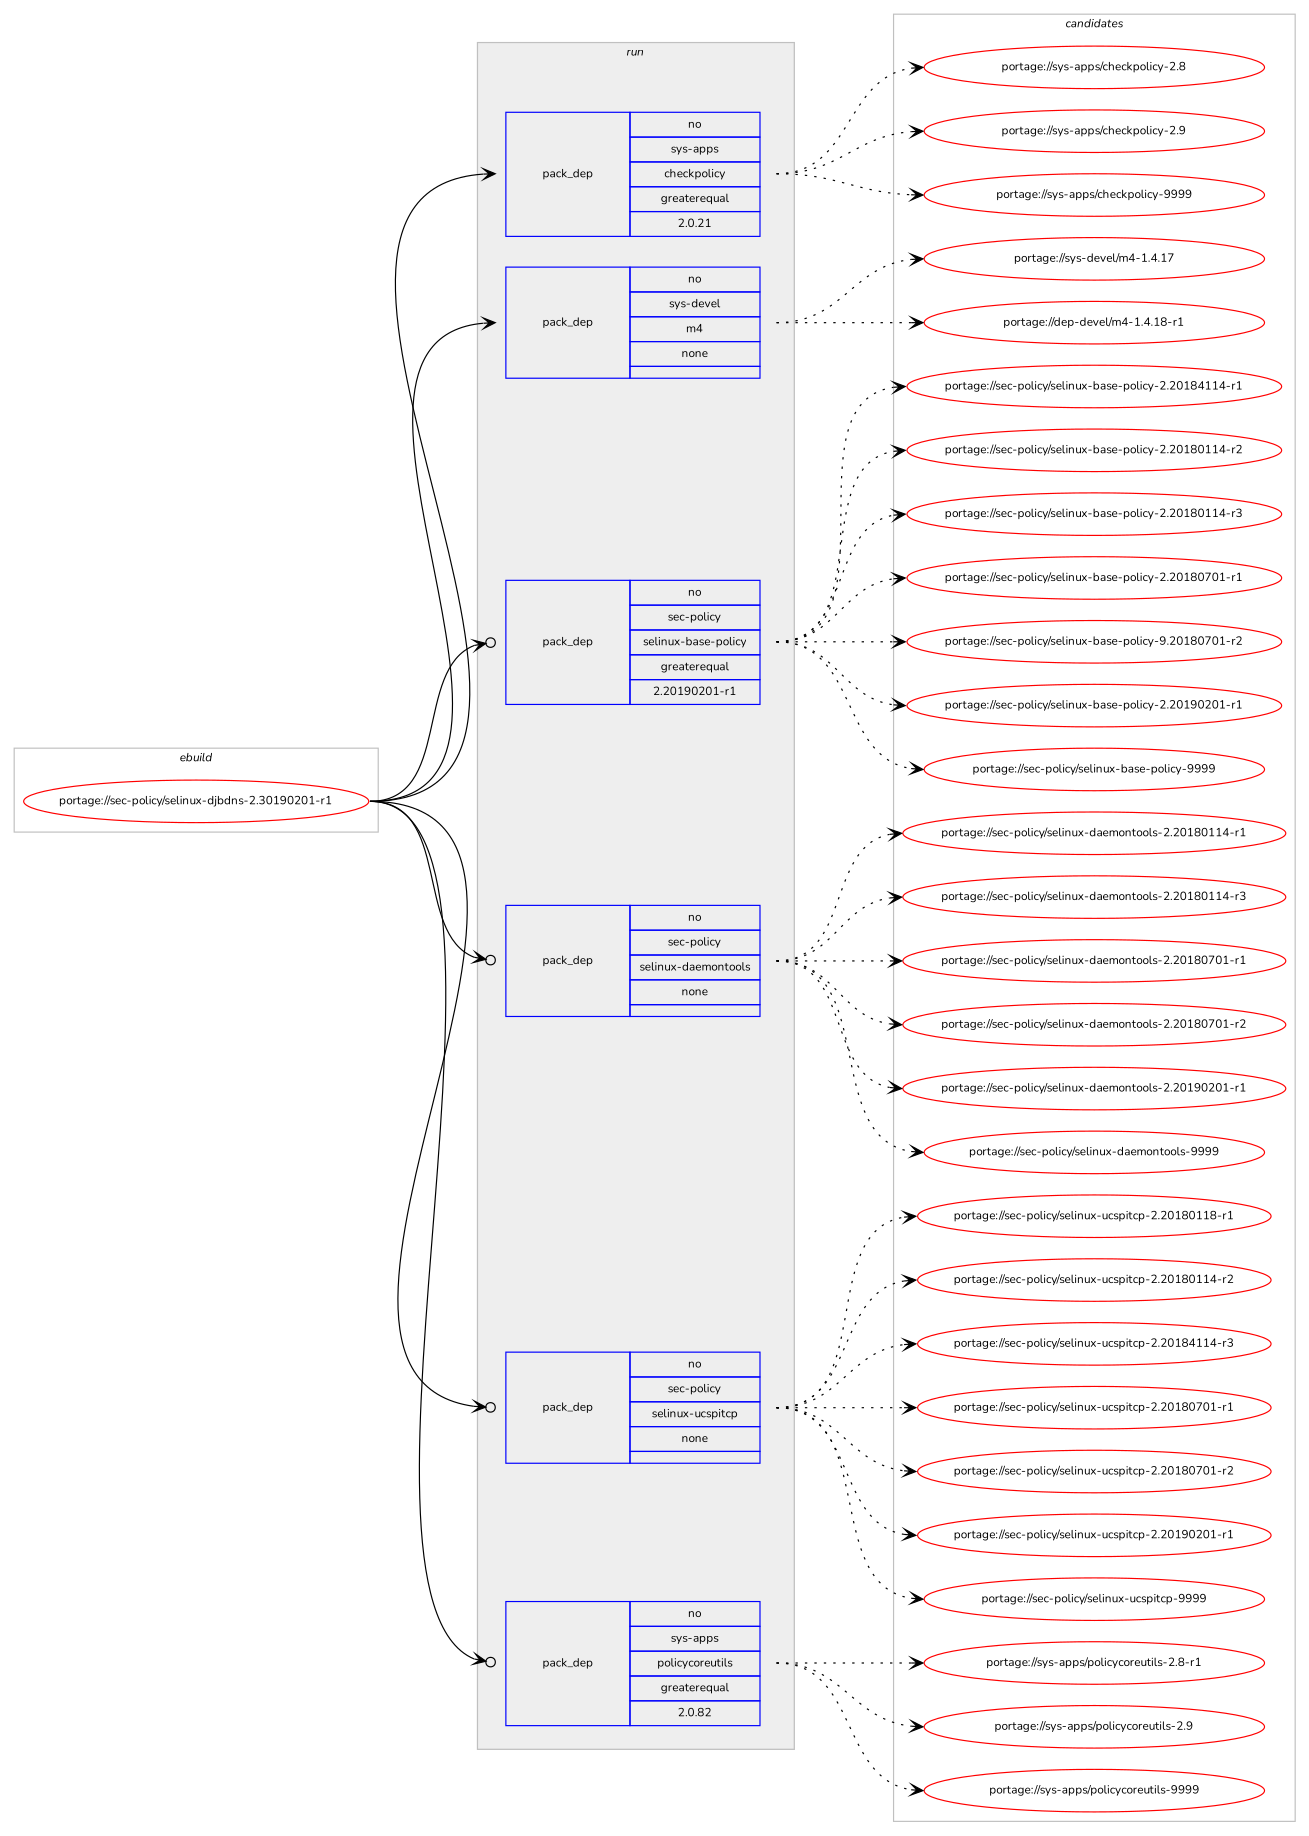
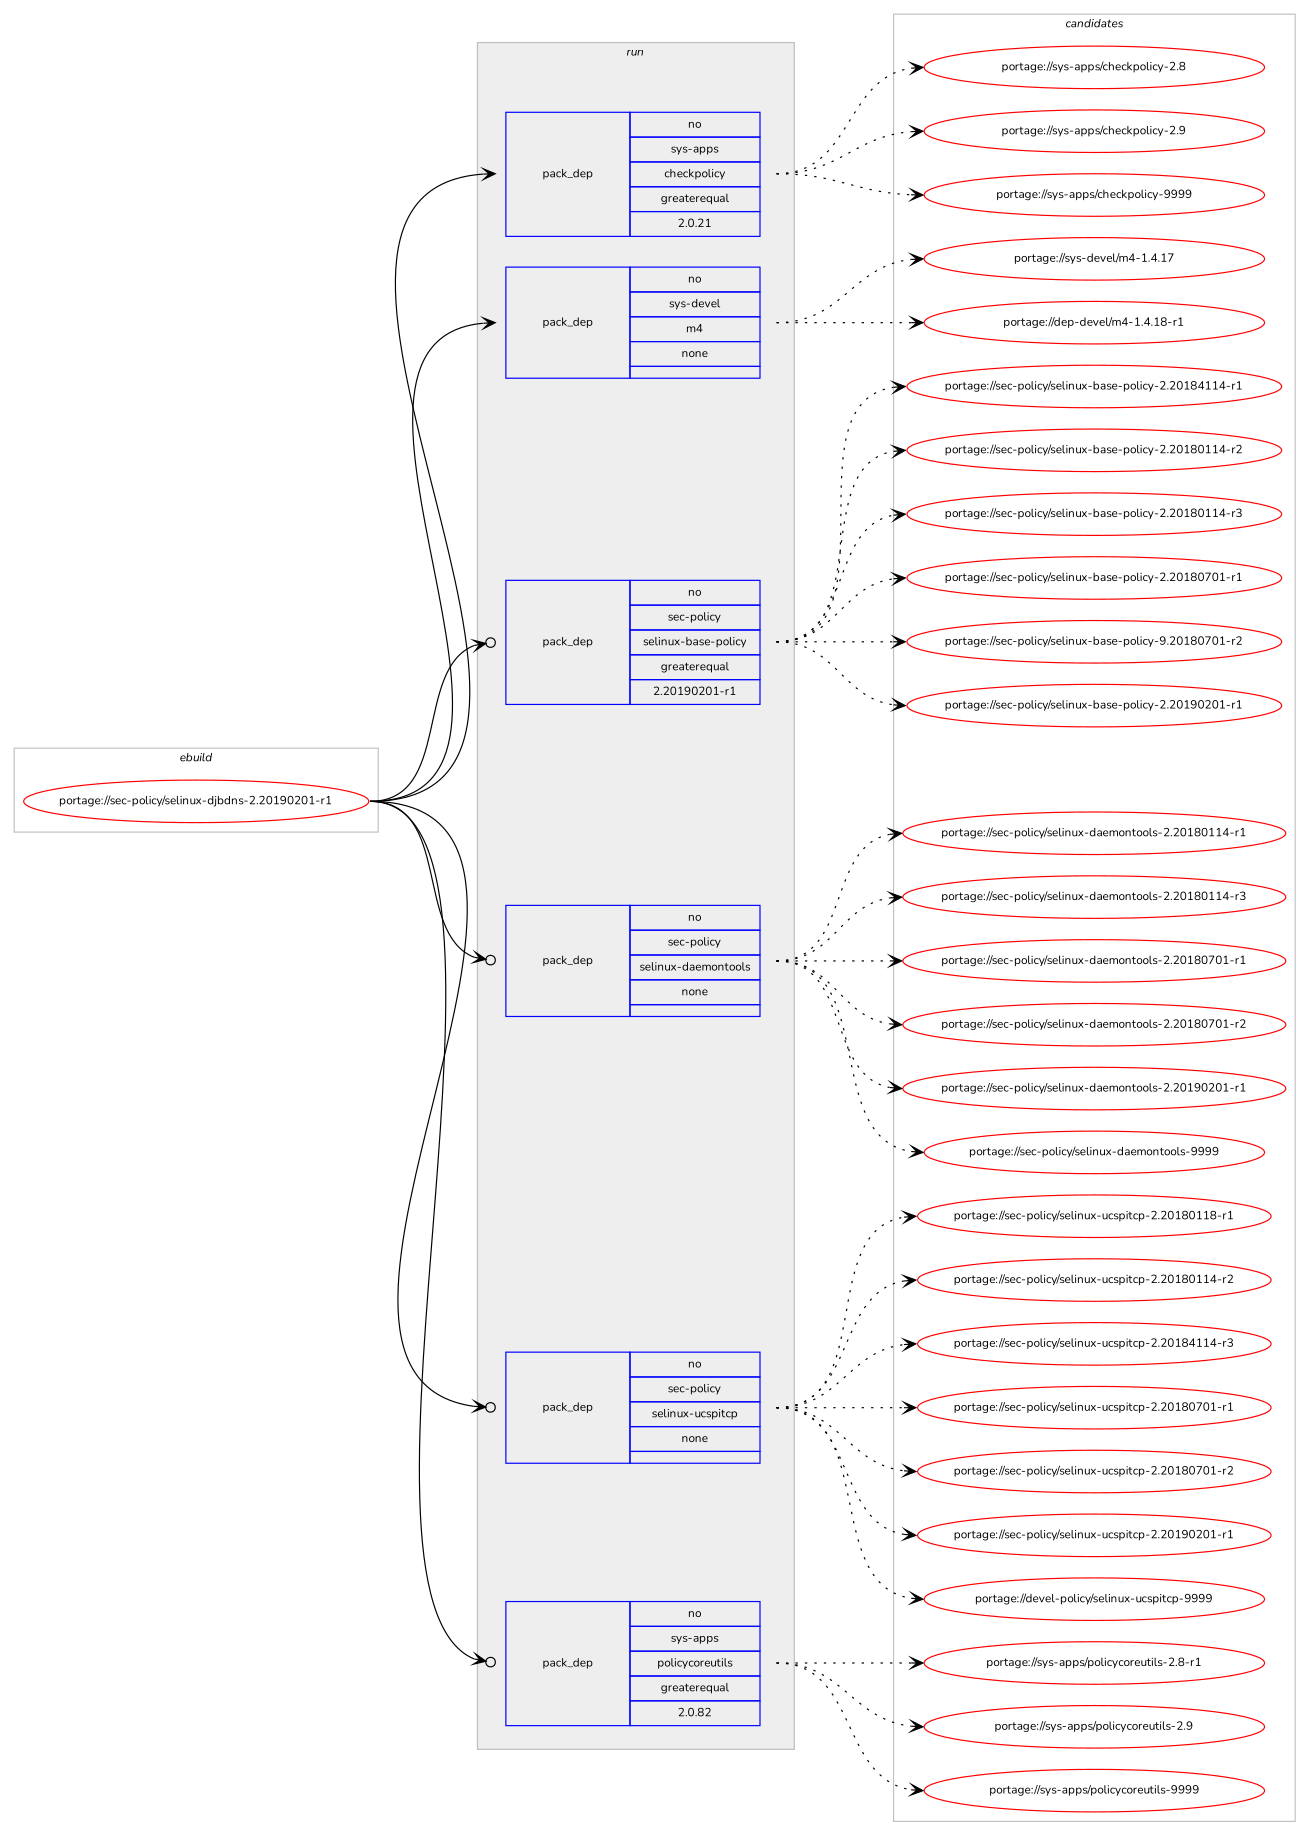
(1094, 769) -> none
(196, 801) -> (196, 801)
(1094, 1599) -> (1094, 1599)
